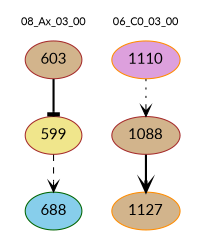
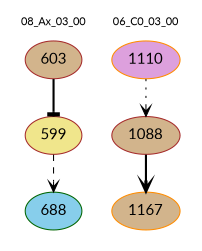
(146, 211) -> (146, 211)
